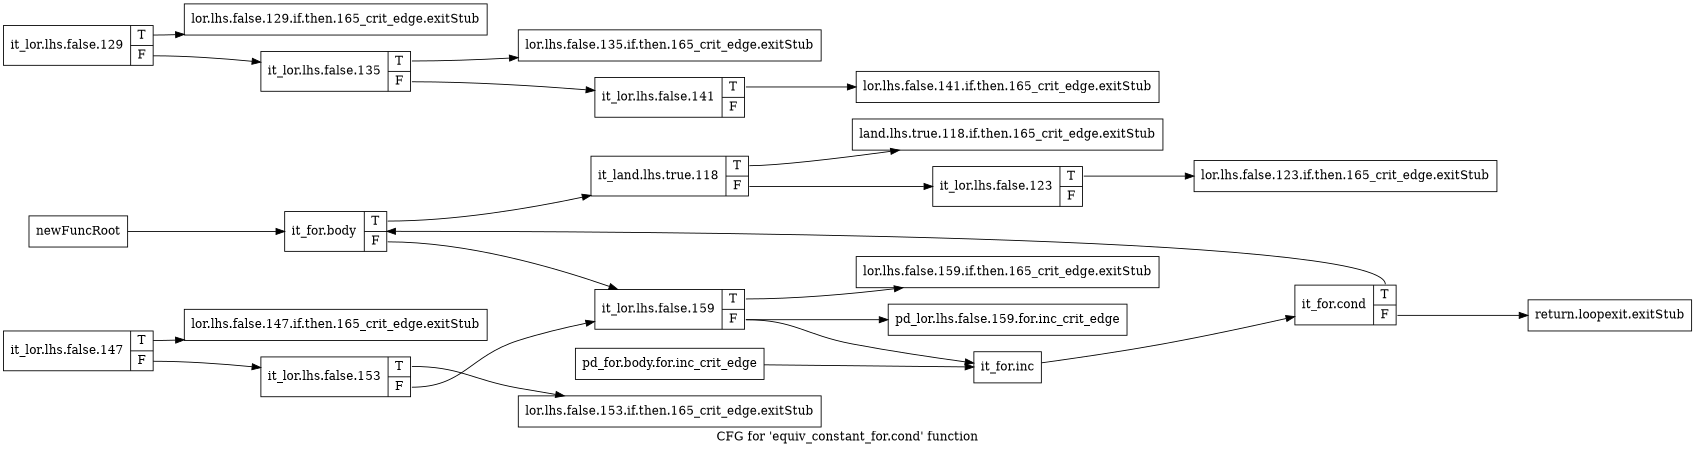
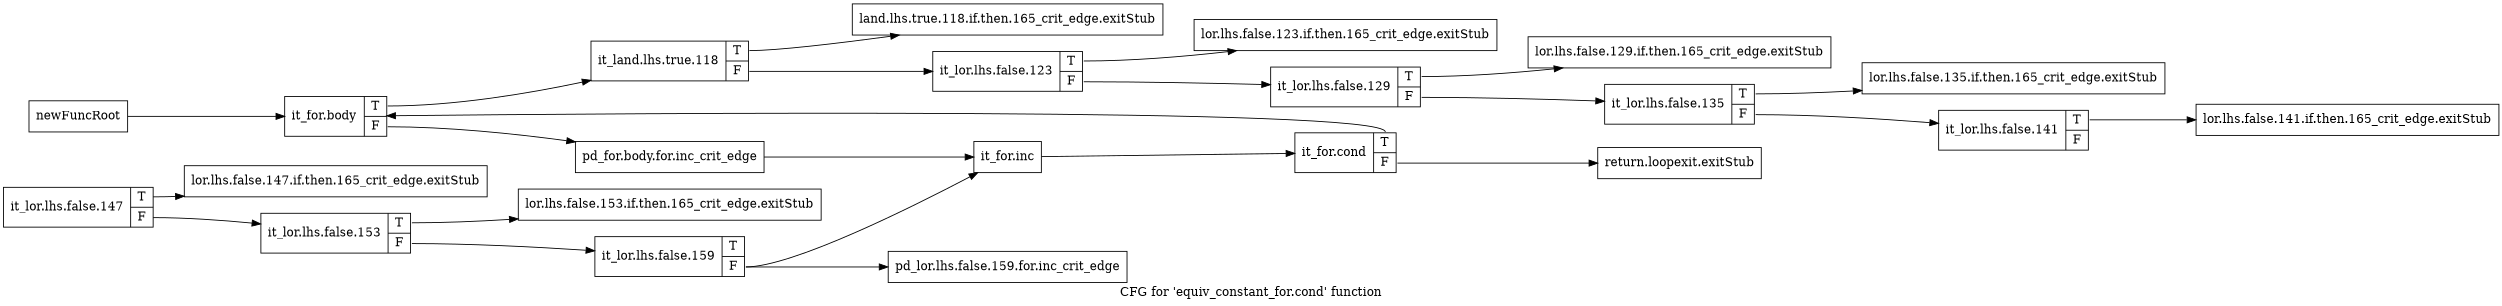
none -> (1173, 83)
(500, 255) -> (477, 131)
(1008, 272) -> none
